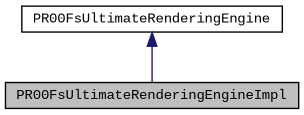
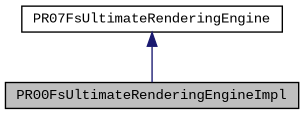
(152, 19) -> (152, 19)
